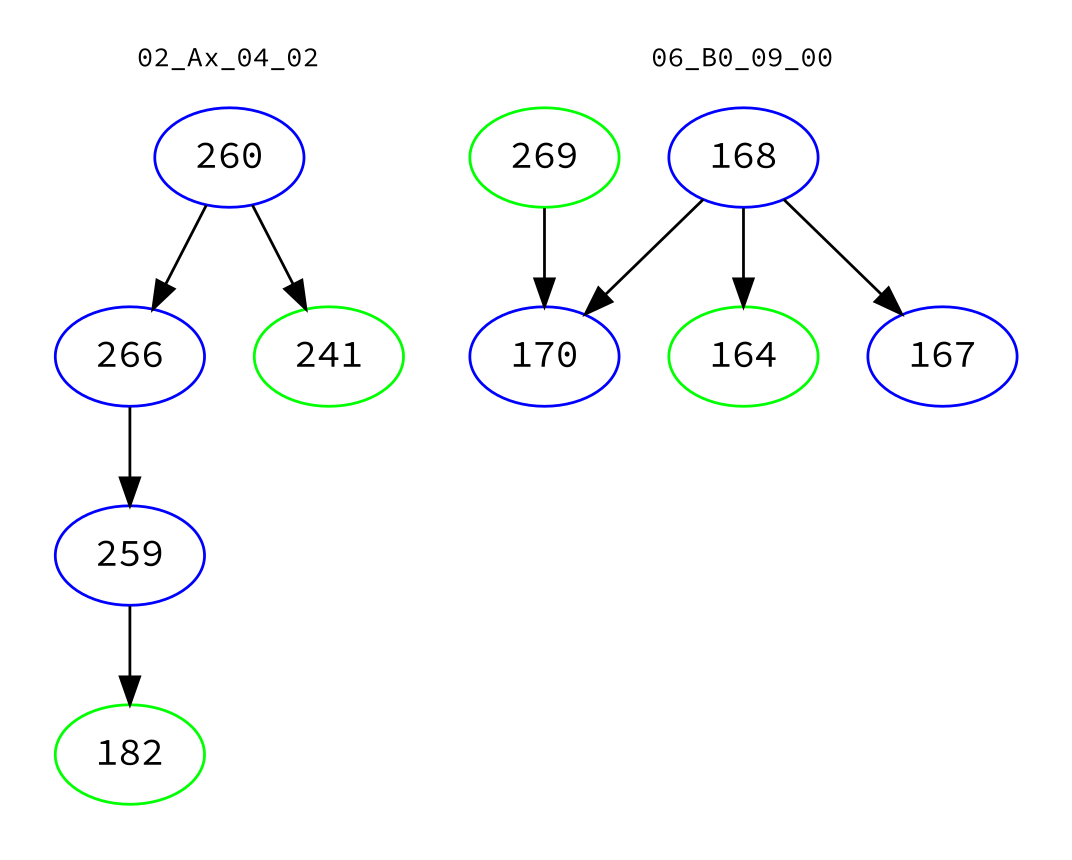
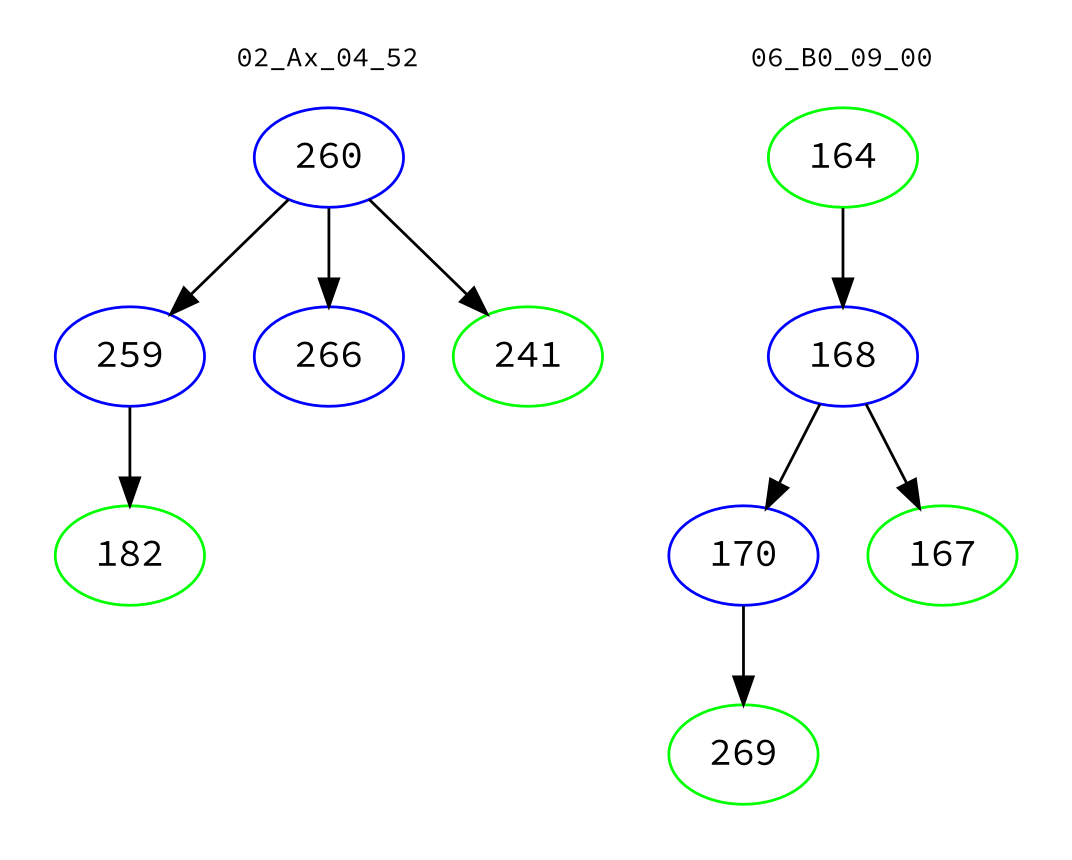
(229, 59) -> (329, 59)
(544, 243) -> (743, 641)
(743, 243) -> (843, 243)
(942, 357) -> (942, 556)
(130, 442) -> (240, 247)
